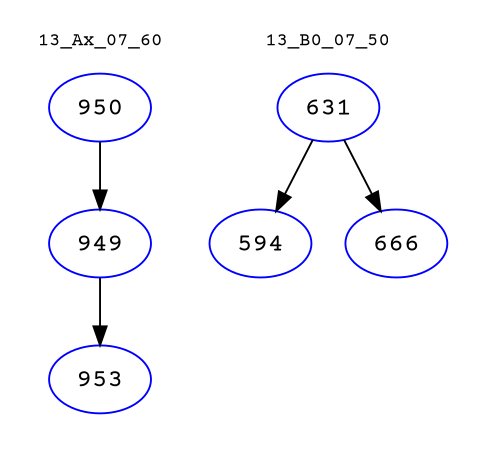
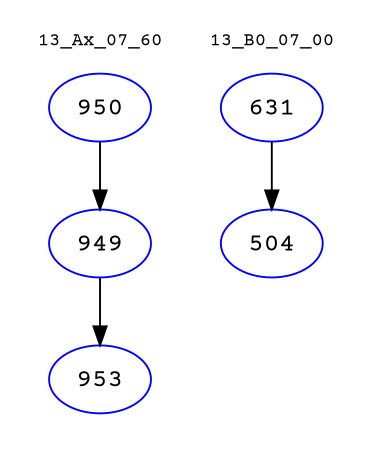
(328, 41) -> (273, 41)
(260, 243) -> (272, 243)
(396, 243) -> none
